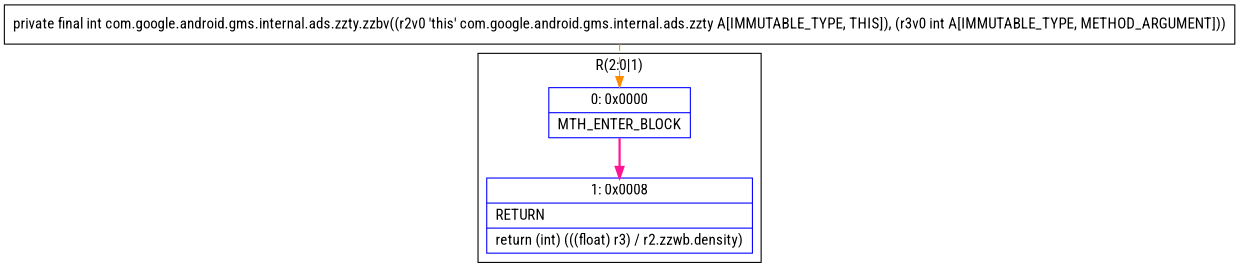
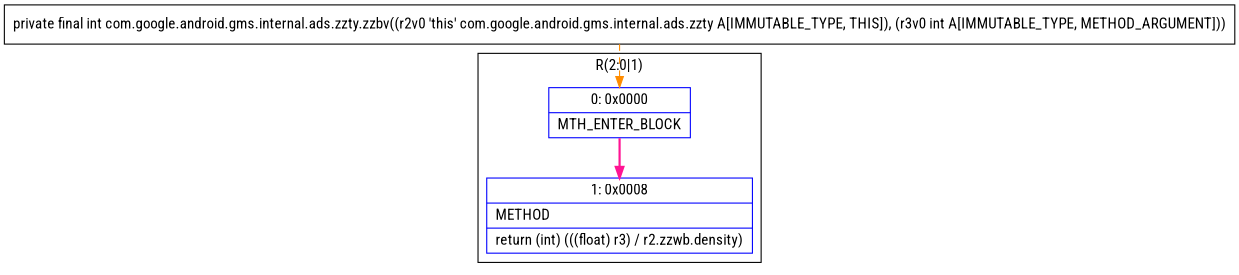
(520, 215) -> (523, 215)
